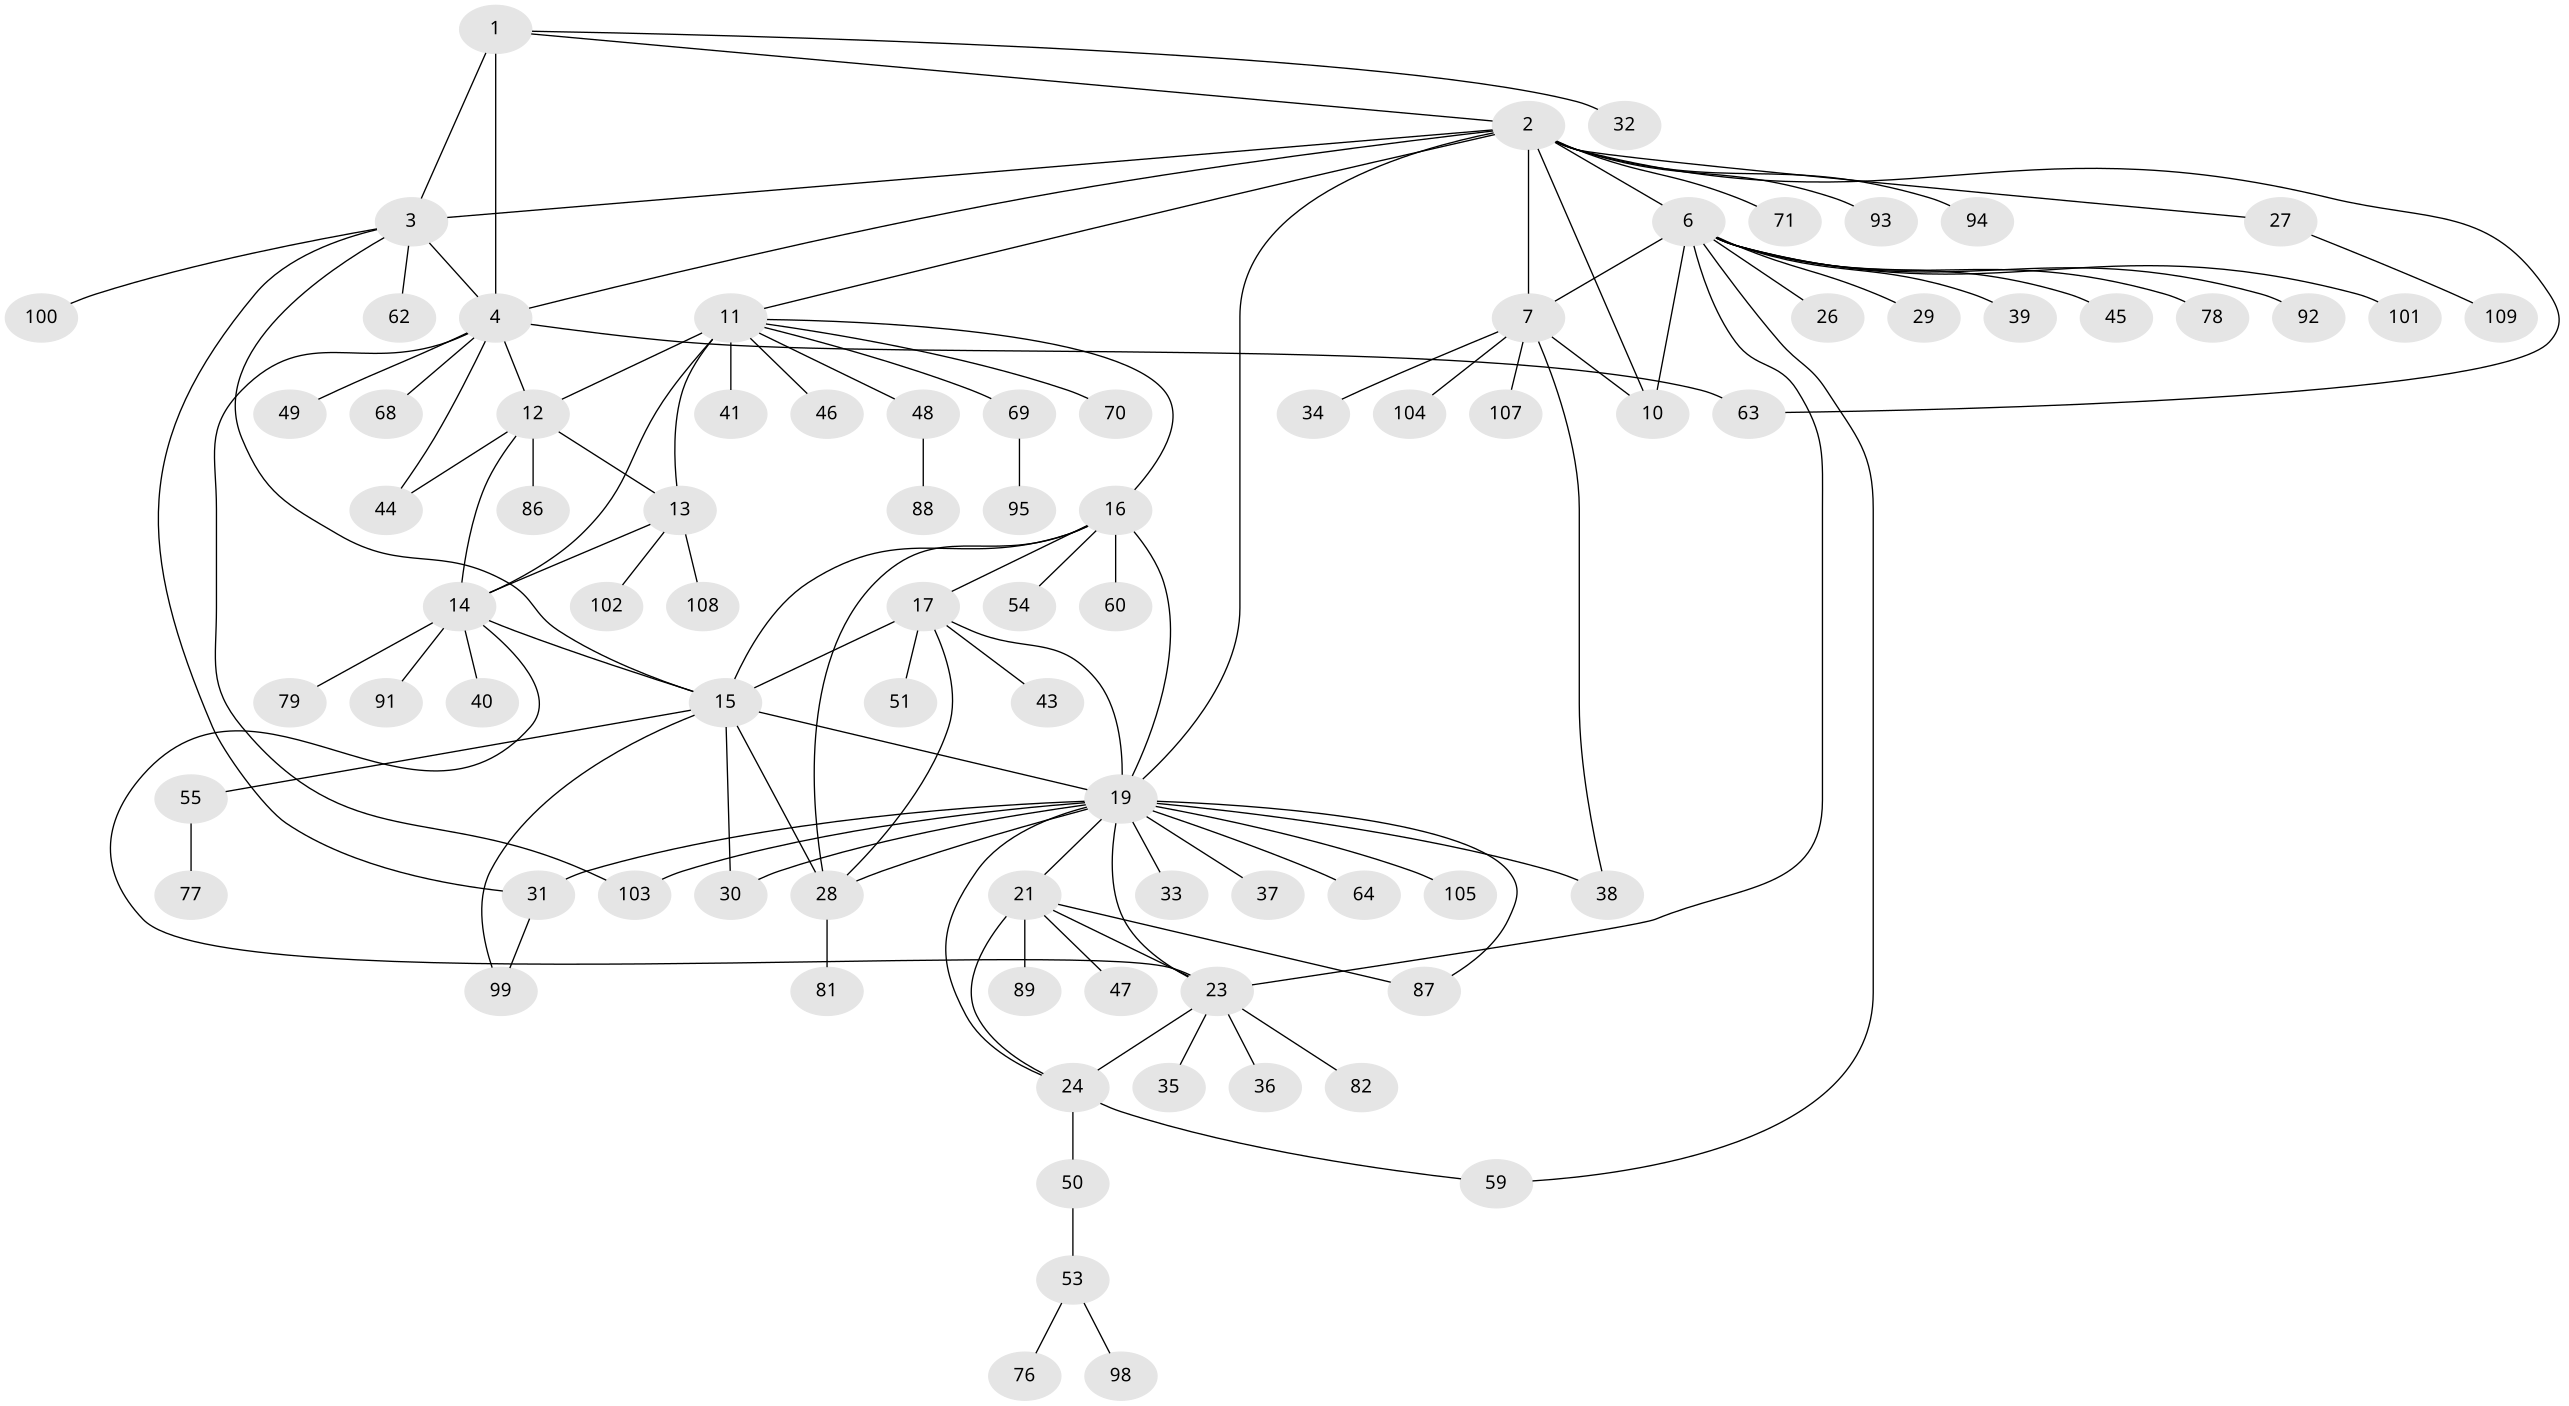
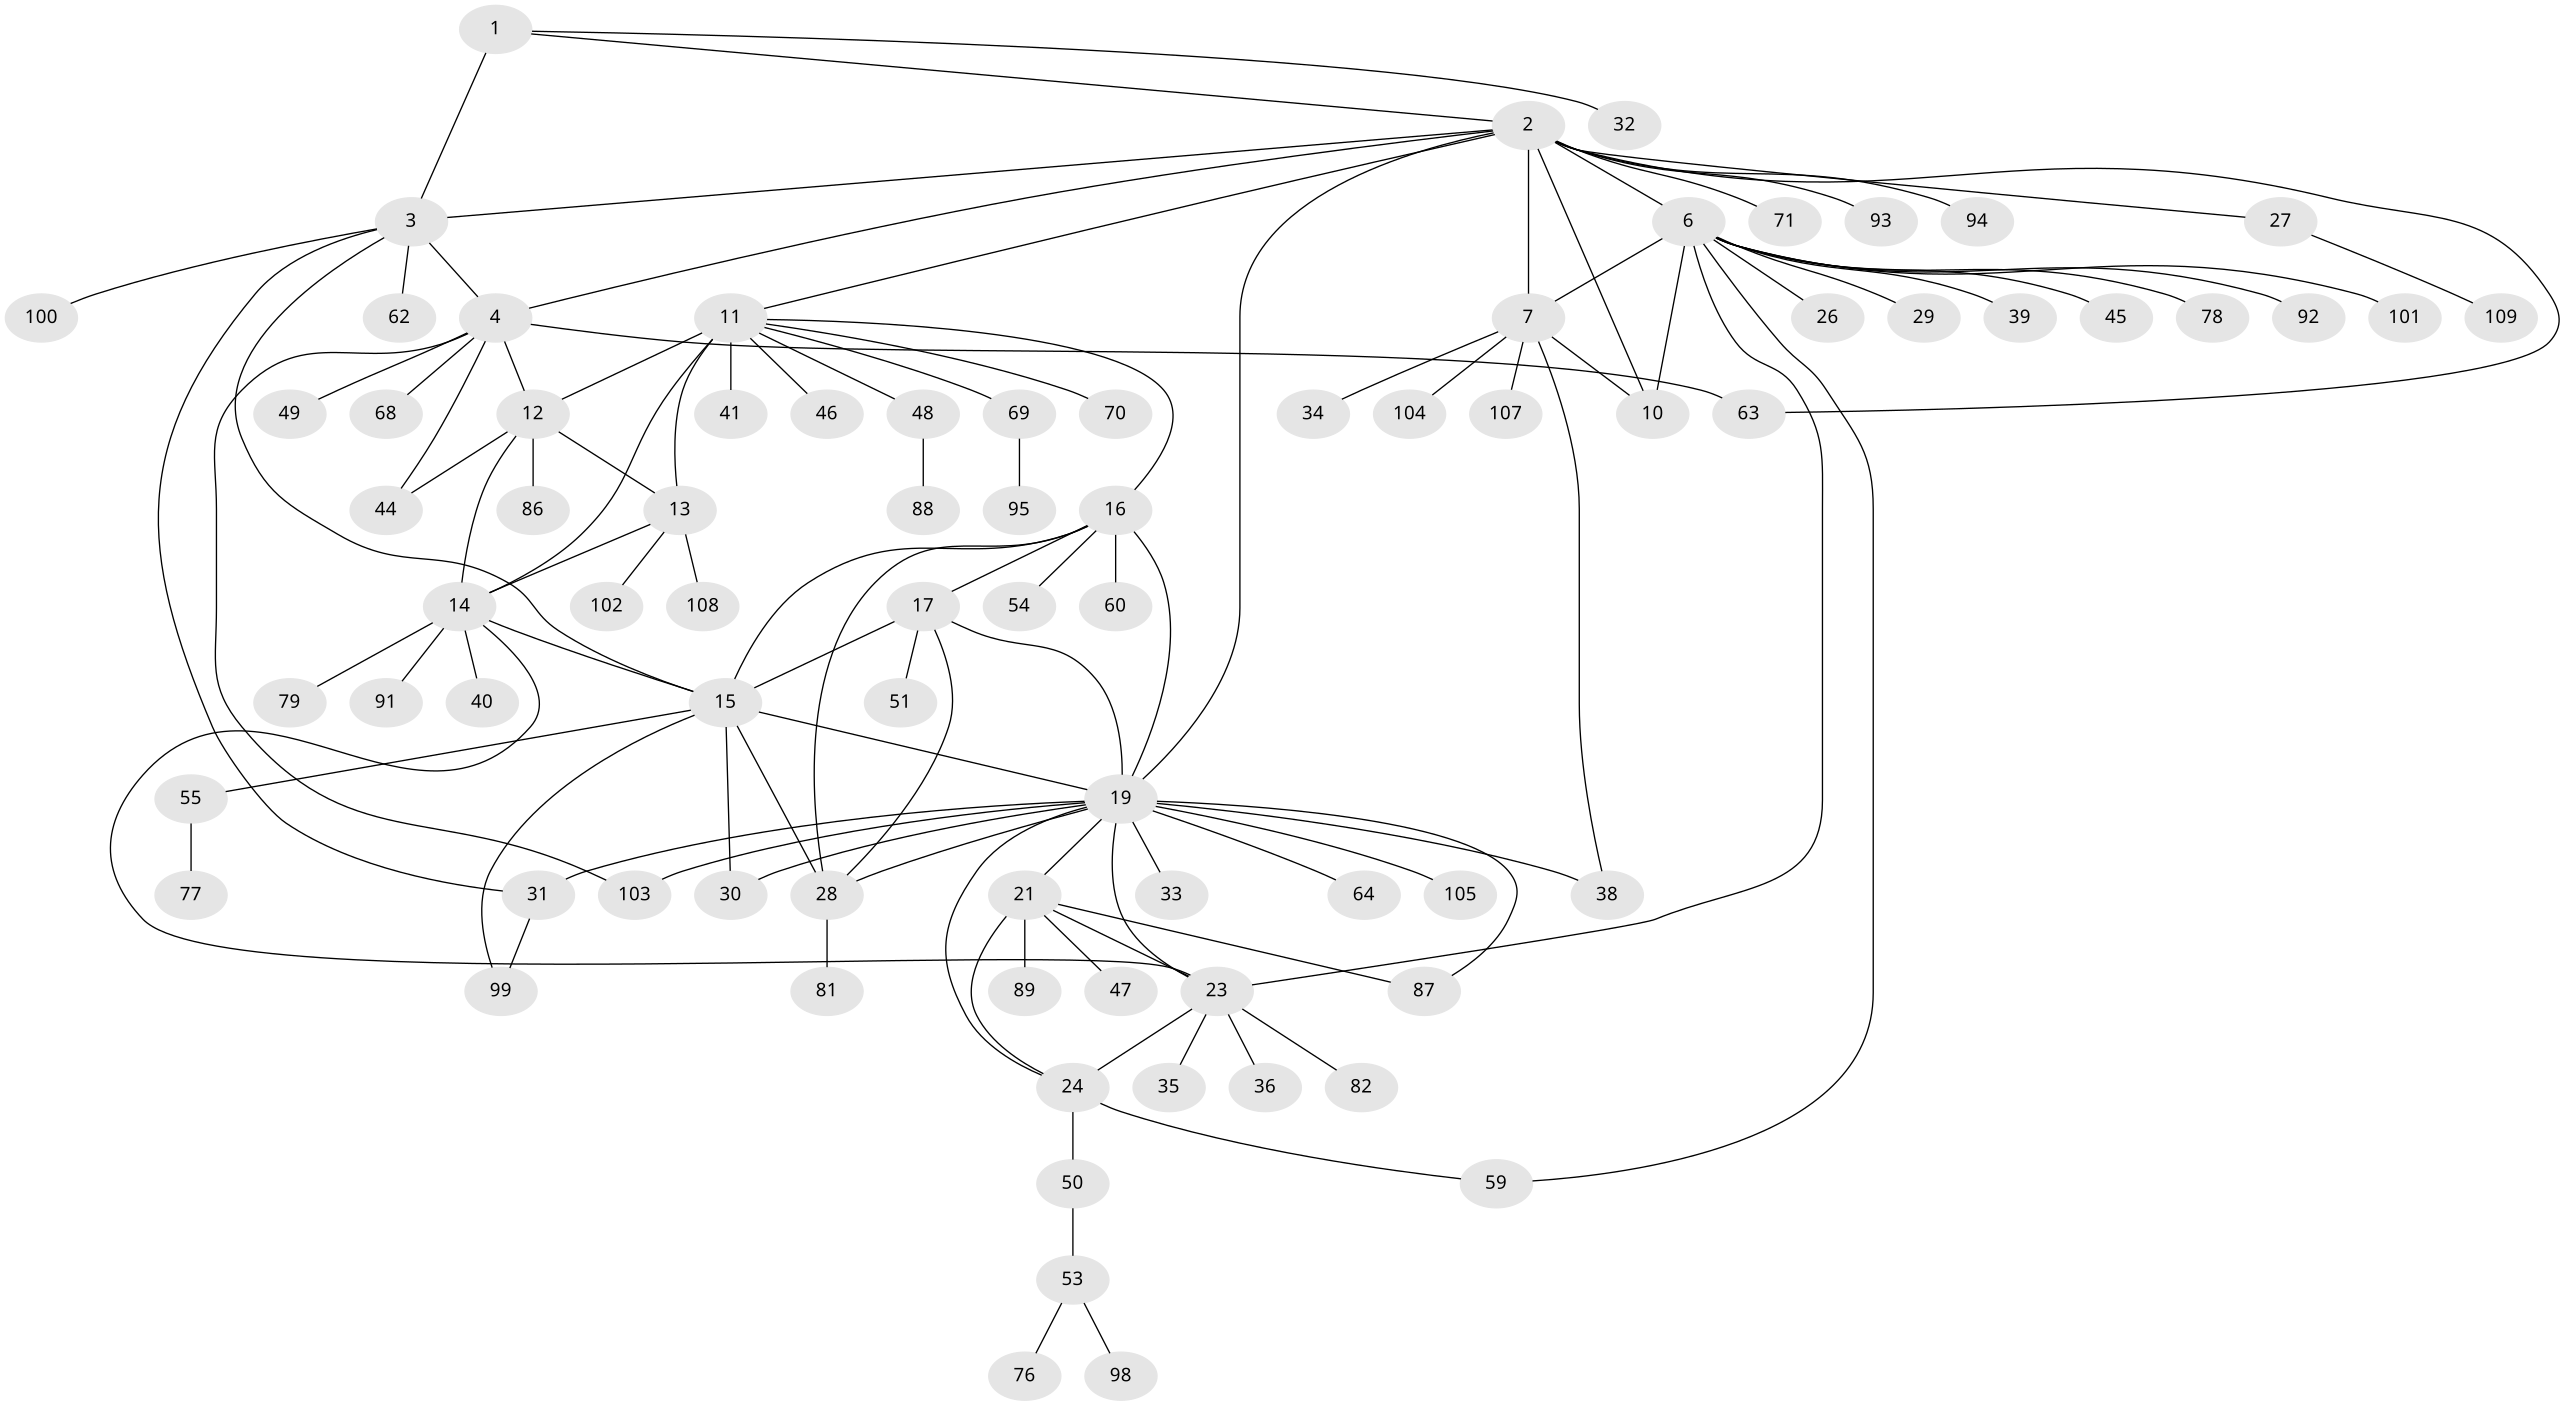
(496, 174) -> none
(1048, 703) -> none
(1268, 895) -> none
